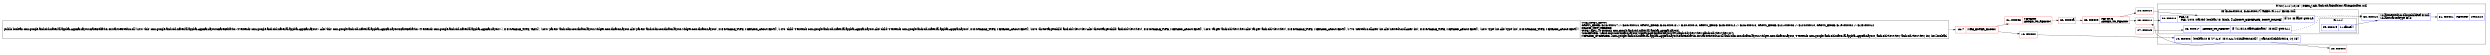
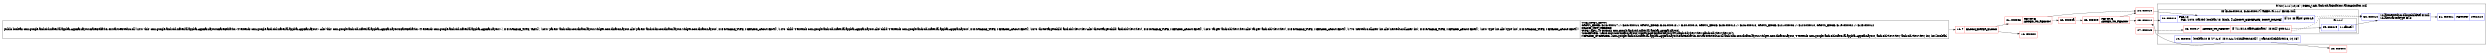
none -> (2091, 13)
(2030, 19) -> (2030, 19)
none -> (2308, 28)
(2237, 29) -> (2237, 29)
(1981, 30) -> (1981, 30)
(2105, 36) -> none
